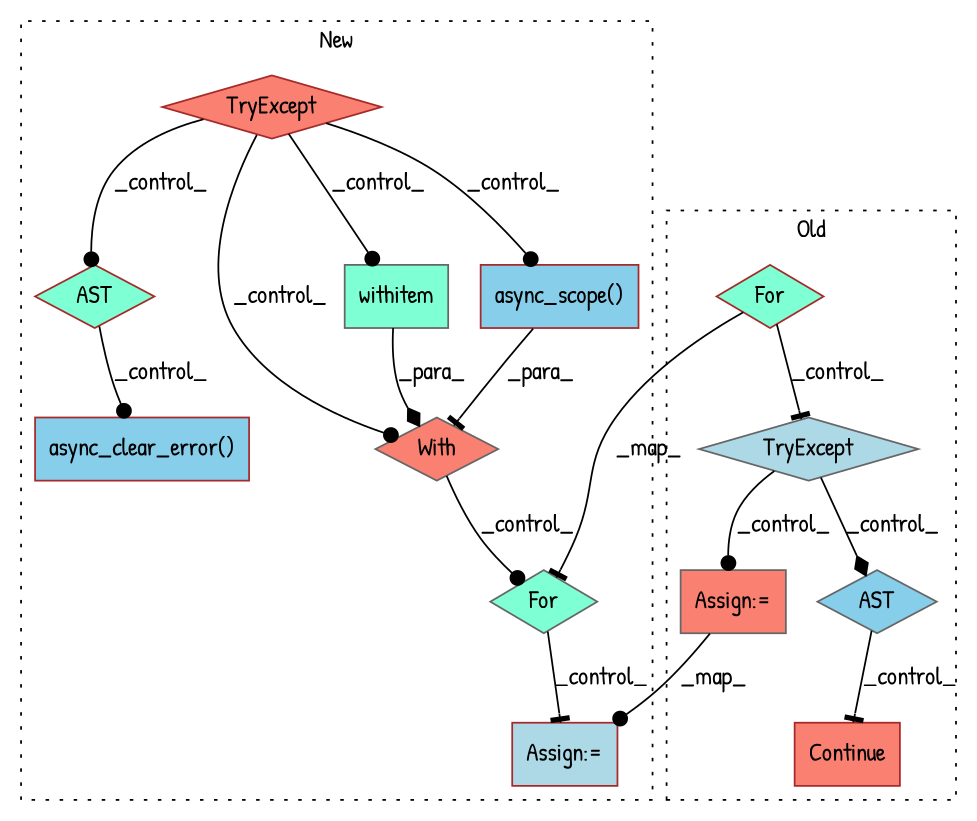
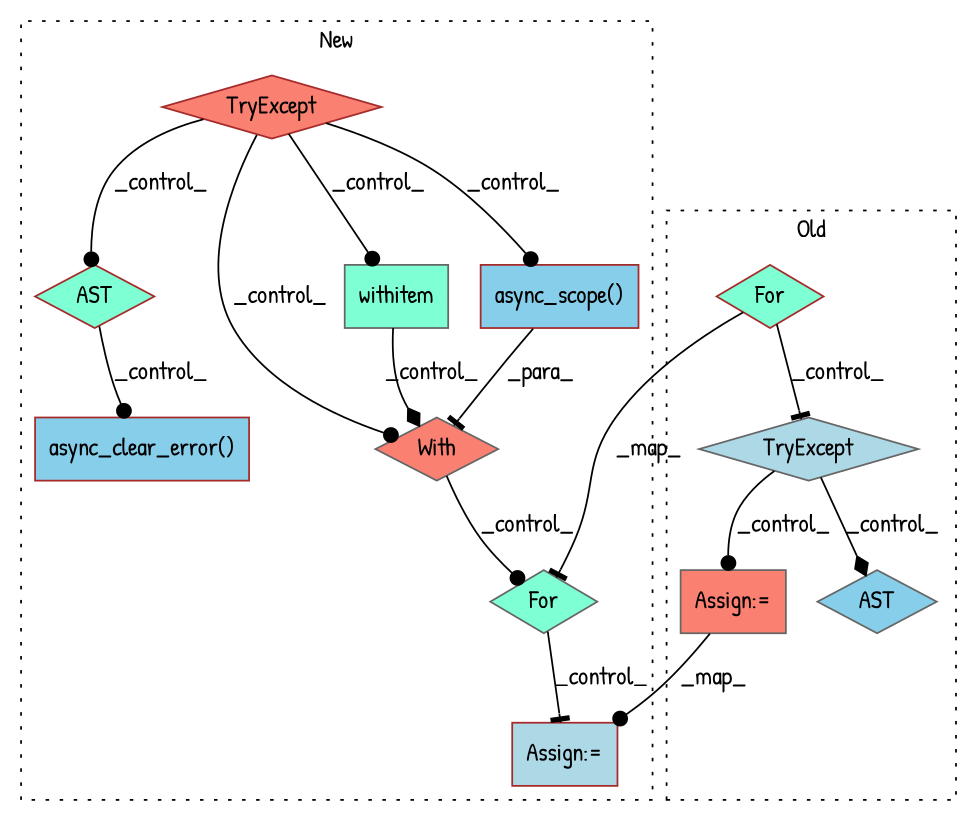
(432, 373) -> (432, 373)
(847, 754) -> none
